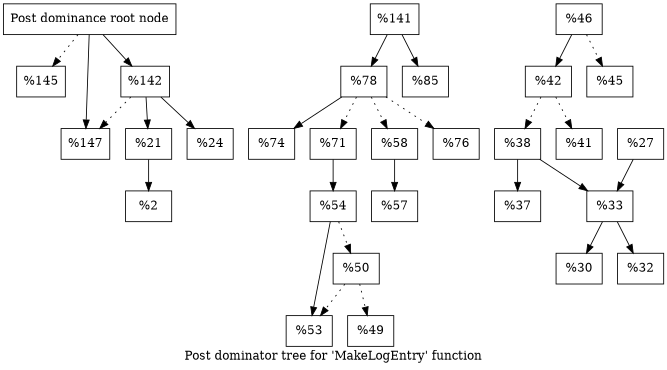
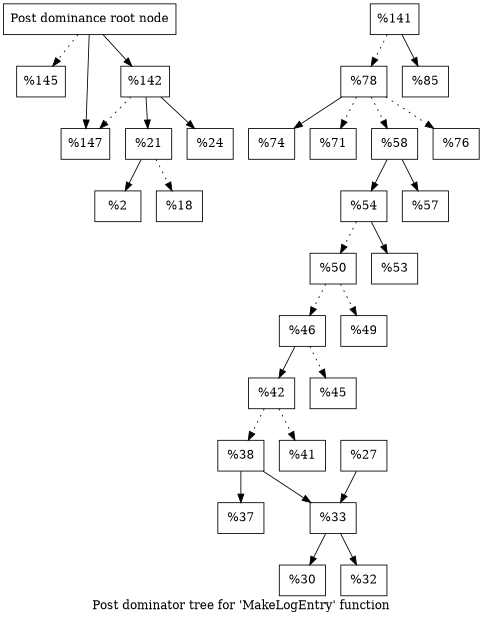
(381, 47) -> (381, 47)
(333, 171) -> (381, 171)
none -> (179, 206)
(335, 296) -> (320, 296)
